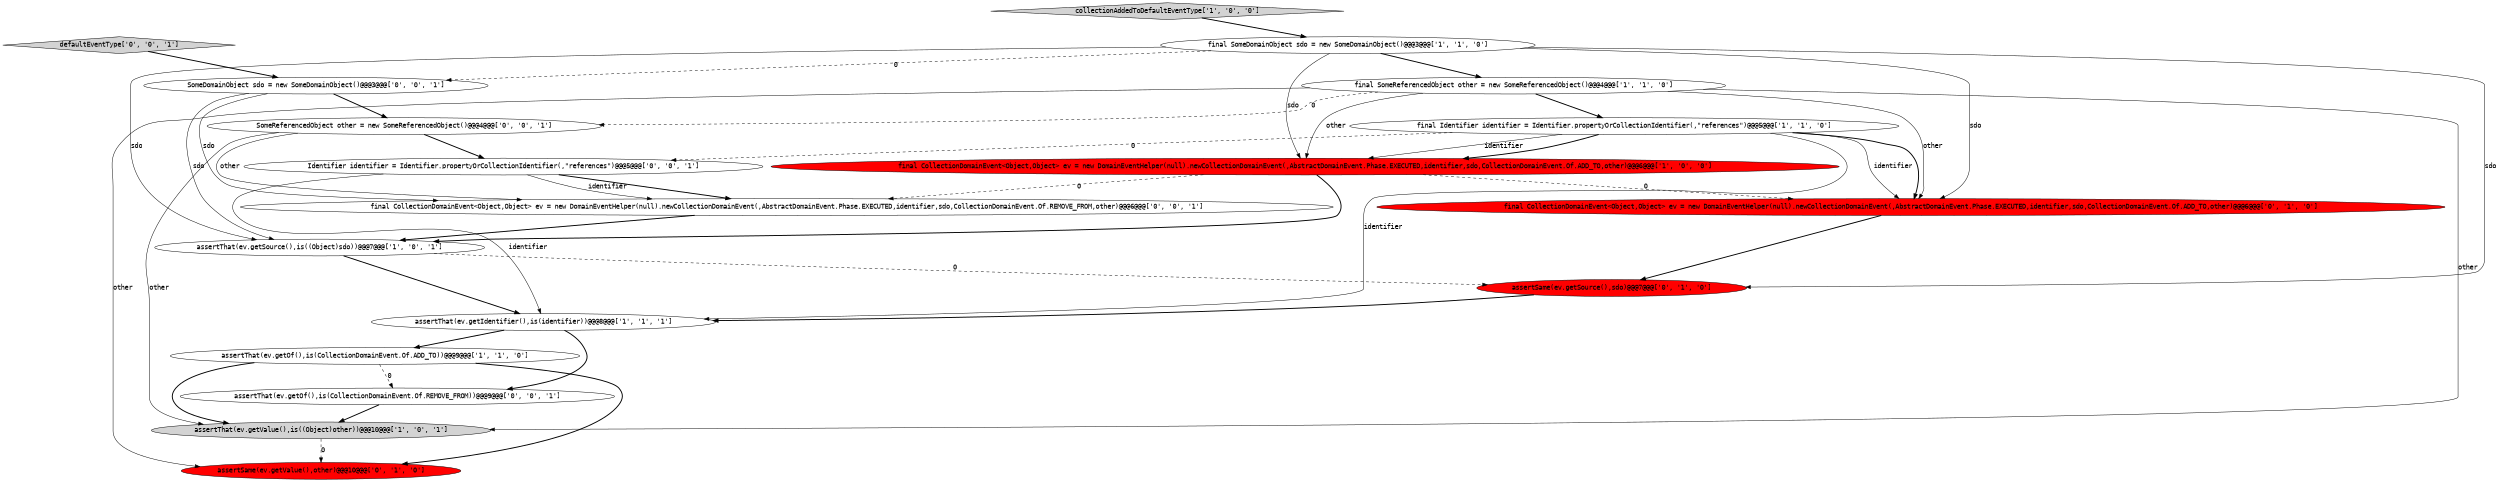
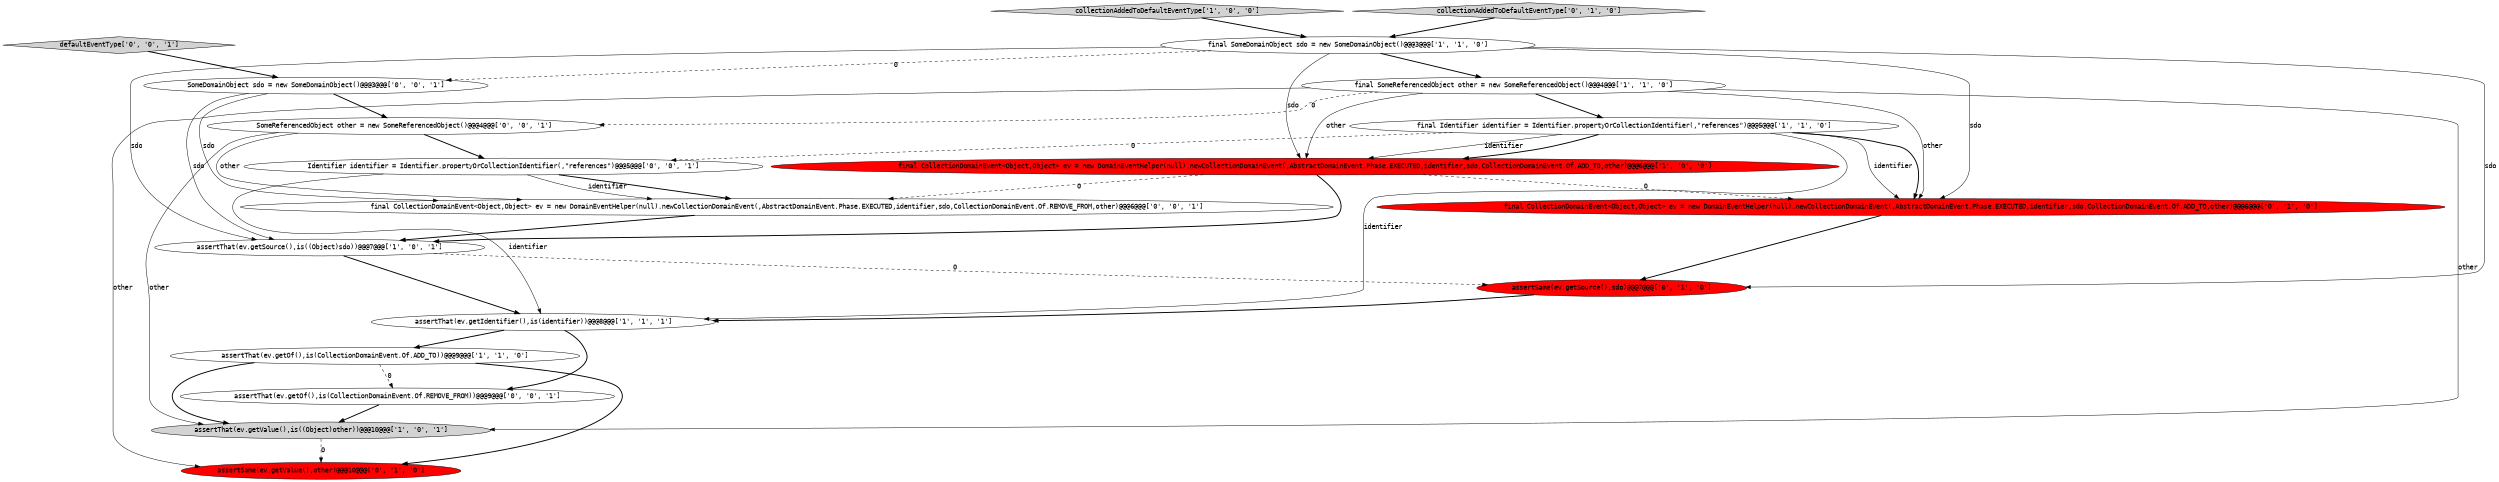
none -> (1529, 11)
